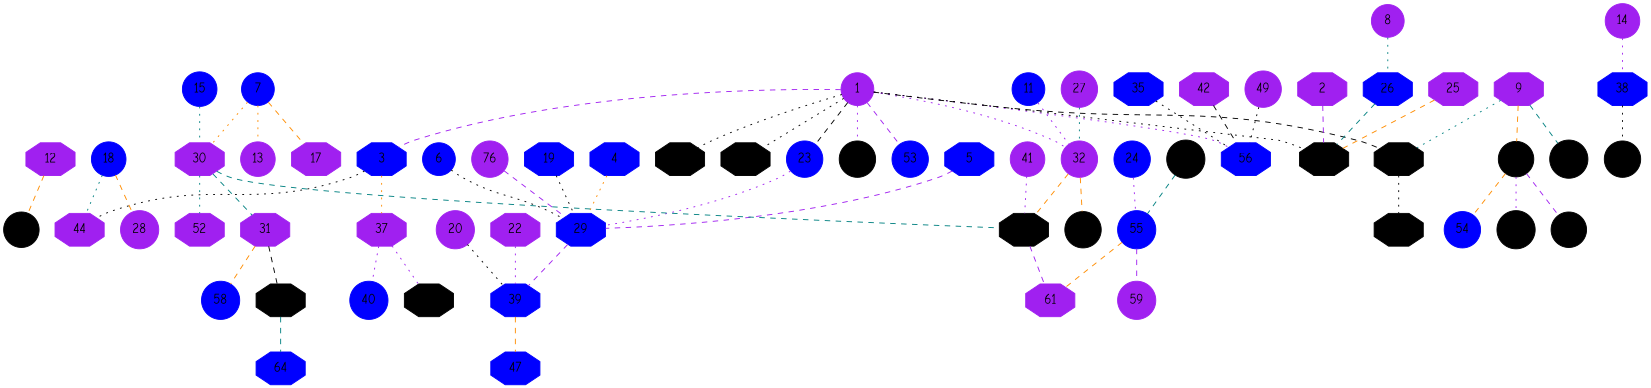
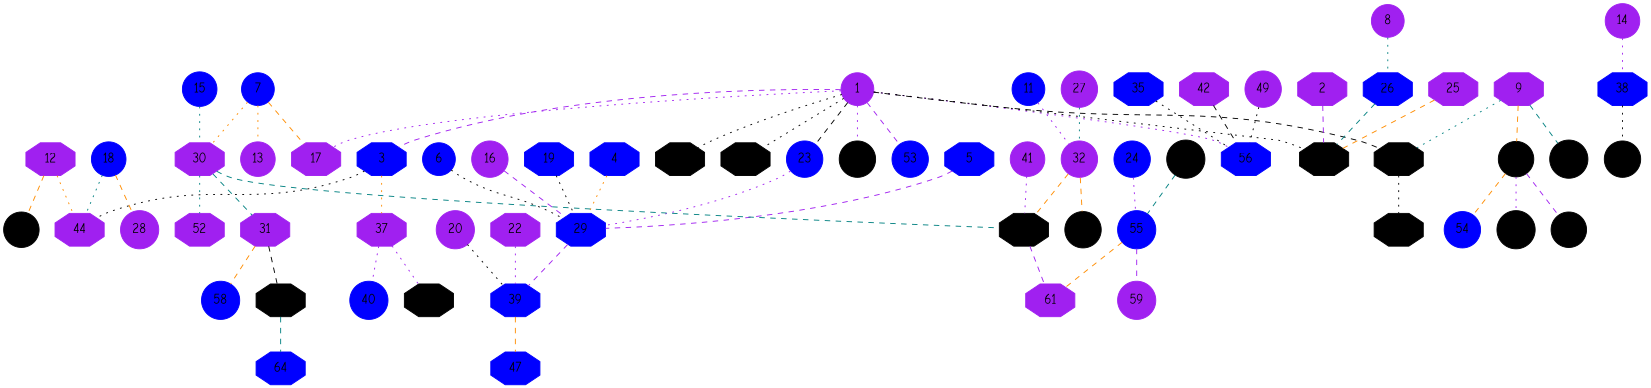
(972, 112) -> (675, 100)
(490, 159) -> (490, 159)
none -> (65, 194)
